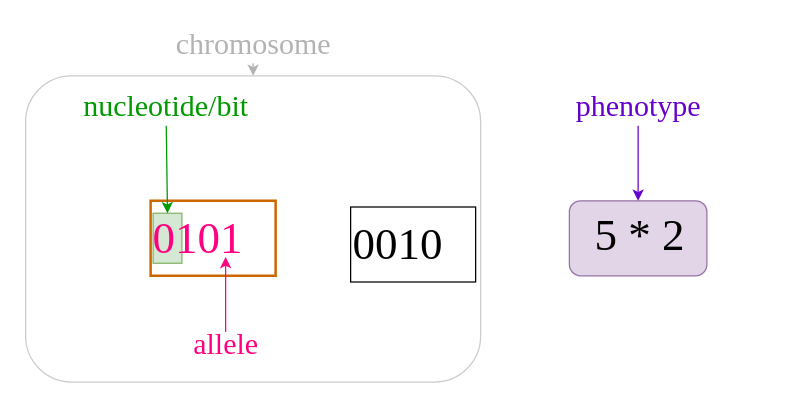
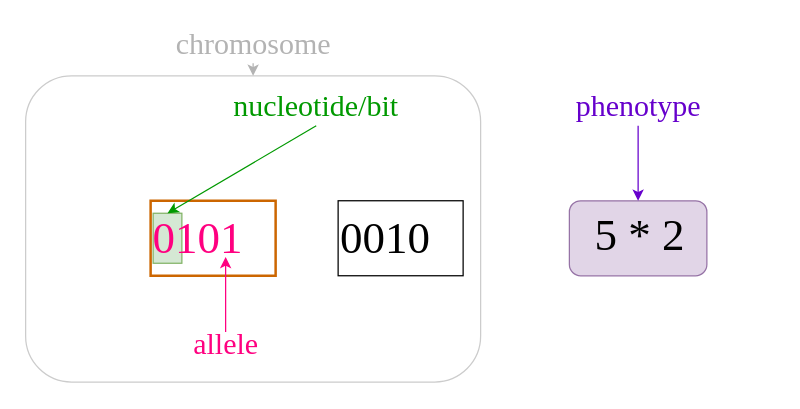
(166, 107) -> (316, 107)
(413, 244) -> (401, 238)
